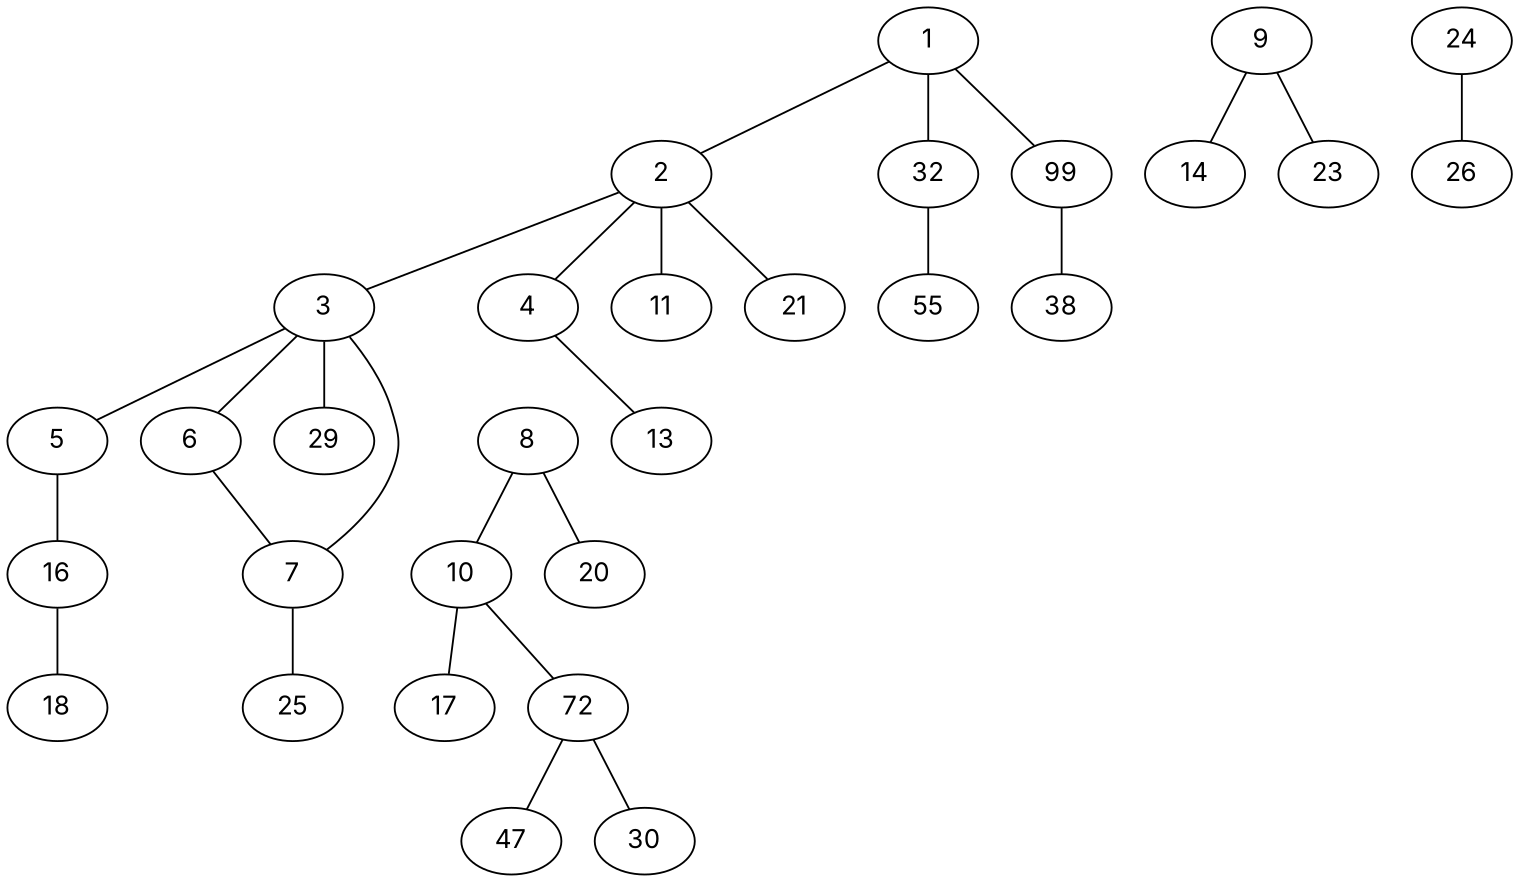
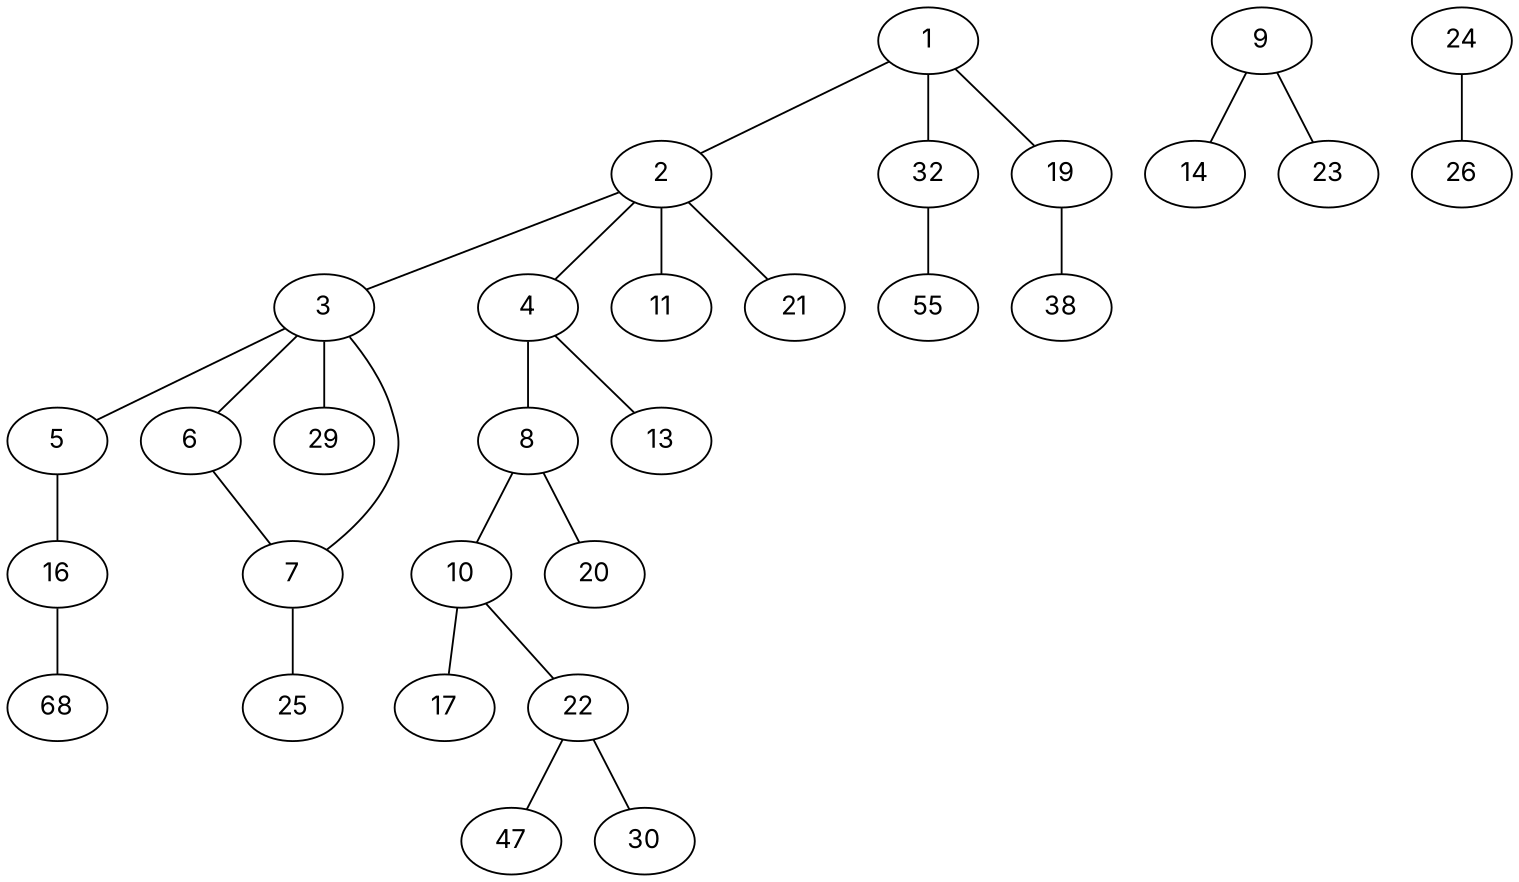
(1062, 174) -> (1062, 174)
none -> (528, 374)
(57, 708) -> (57, 708)
(578, 708) -> (578, 708)
